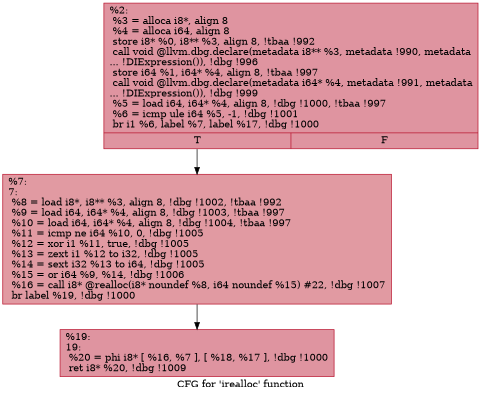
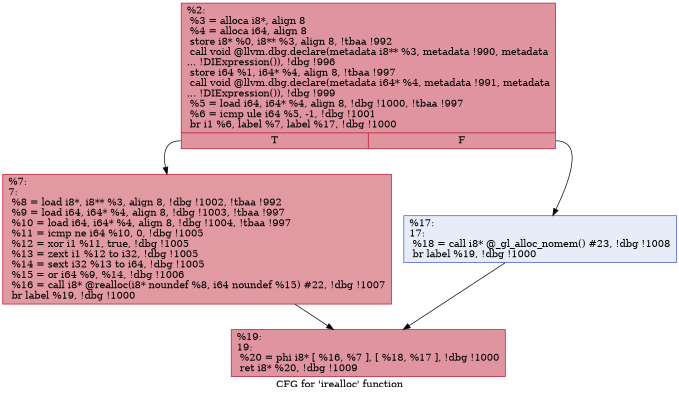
none -> (540, 239)
